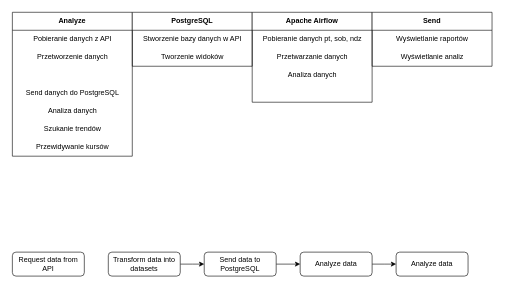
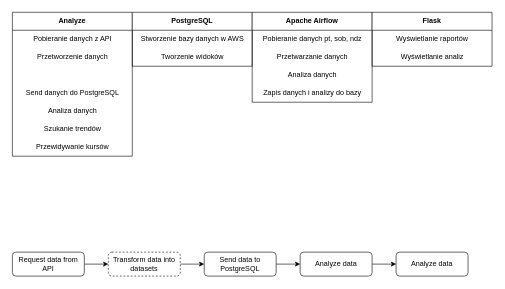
(432, 21) -> (432, 21)
(193, 39) -> (193, 39)
none -> (312, 93)
none -> (102, 264)
(144, 264) -> (144, 264)
